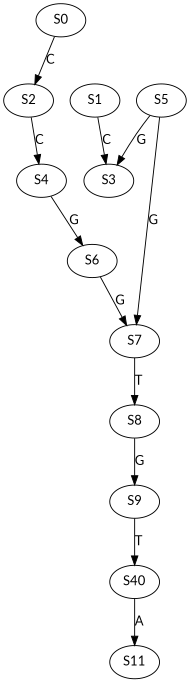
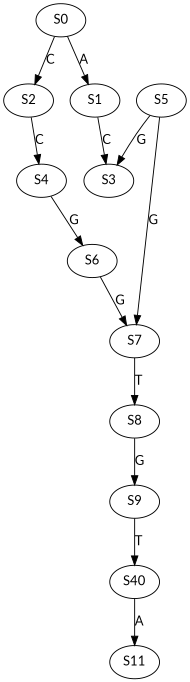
none -> (76, 56)
